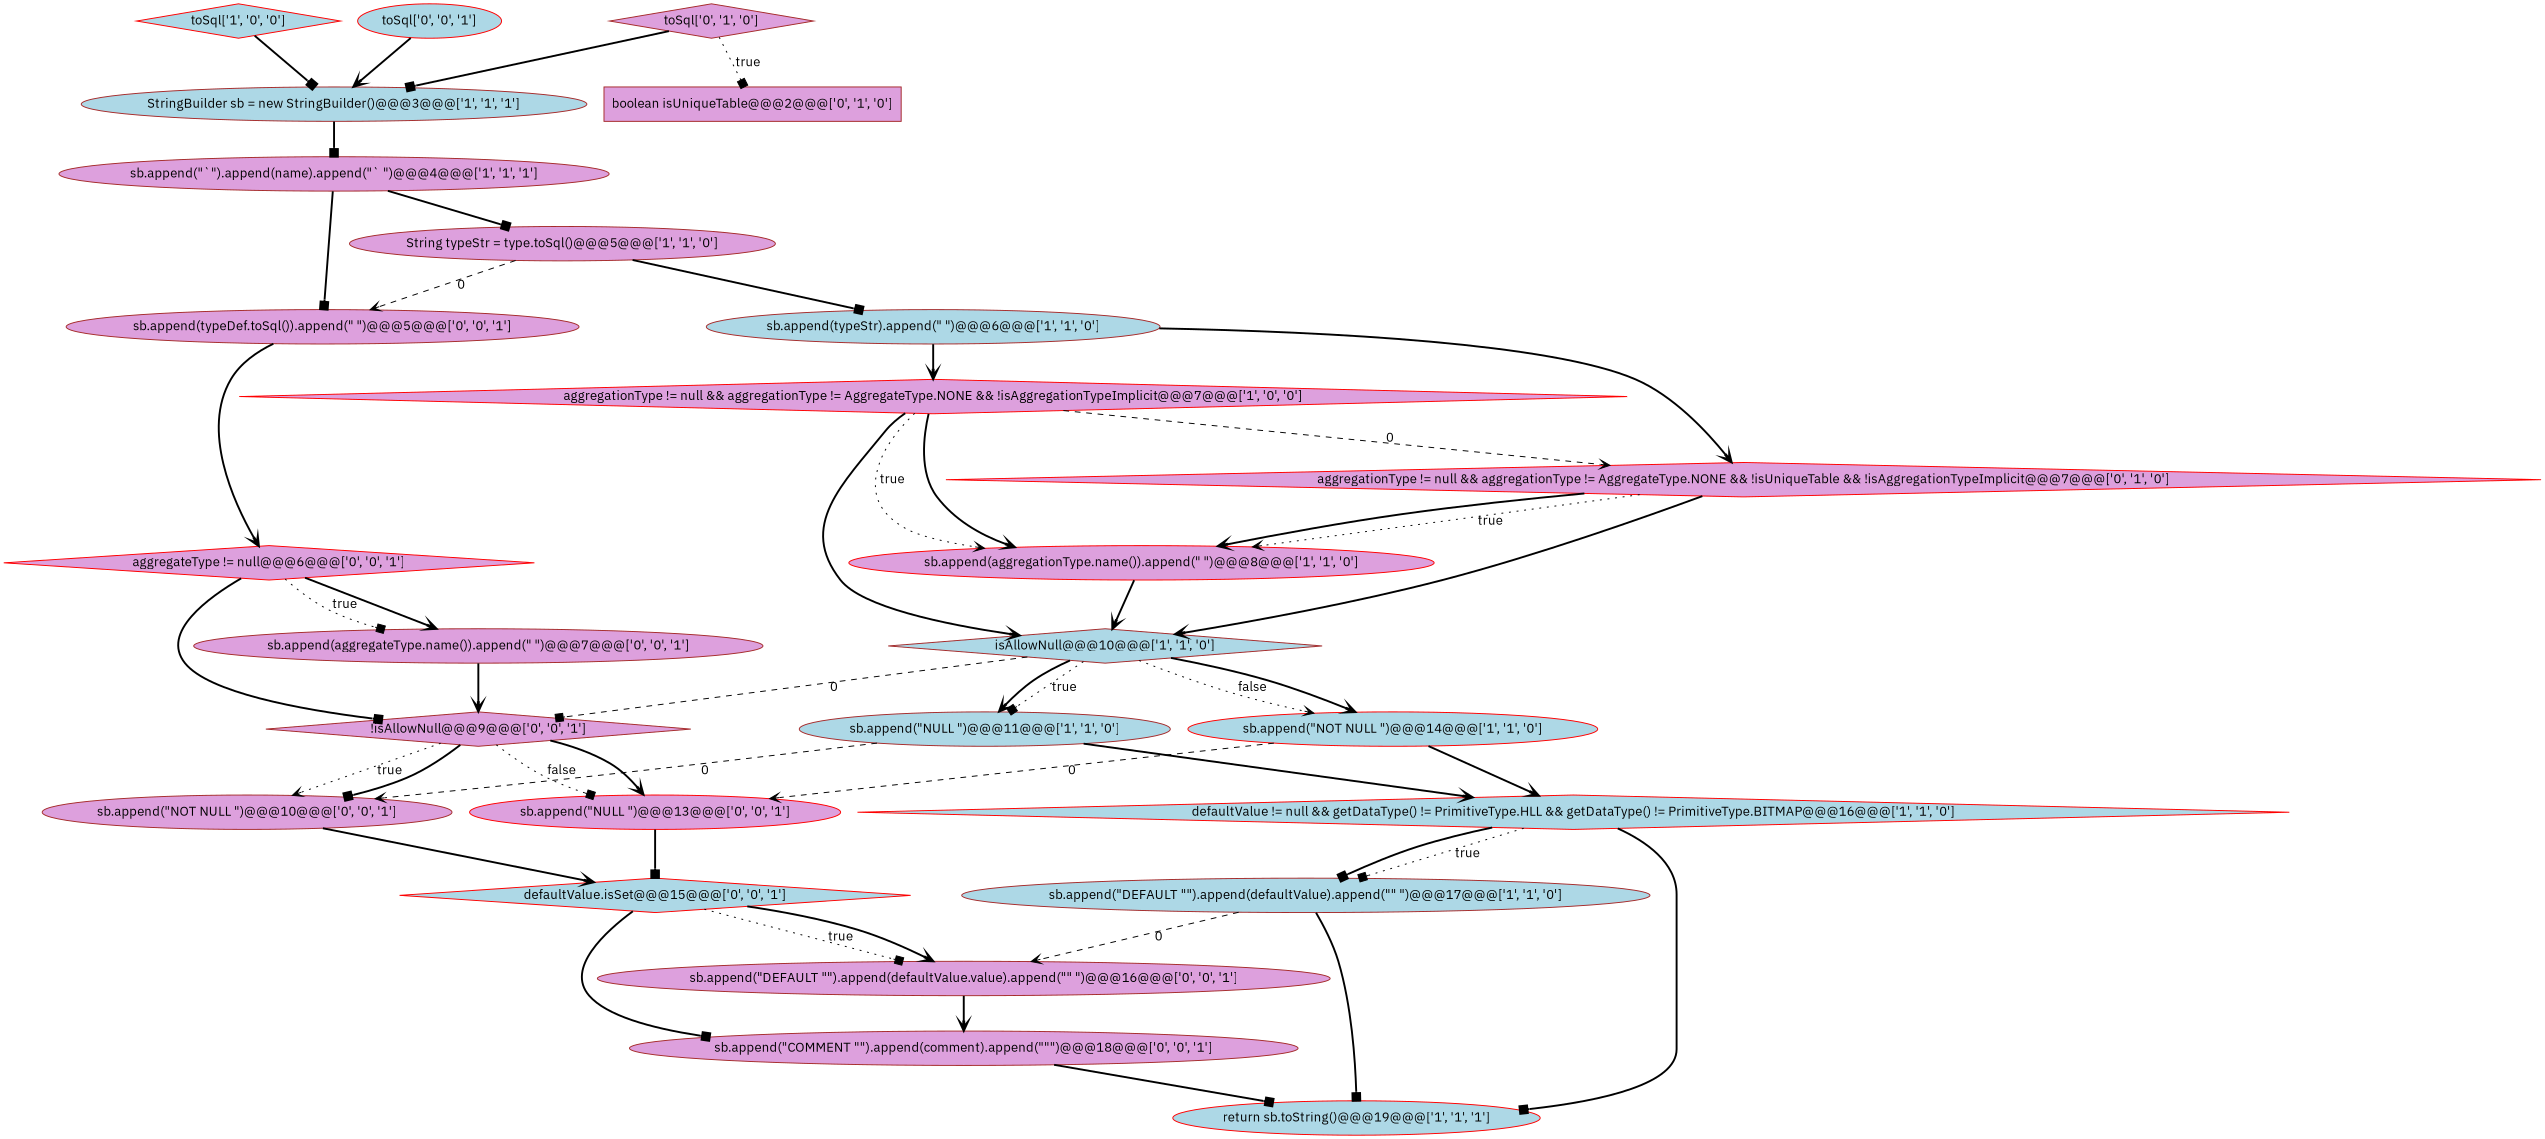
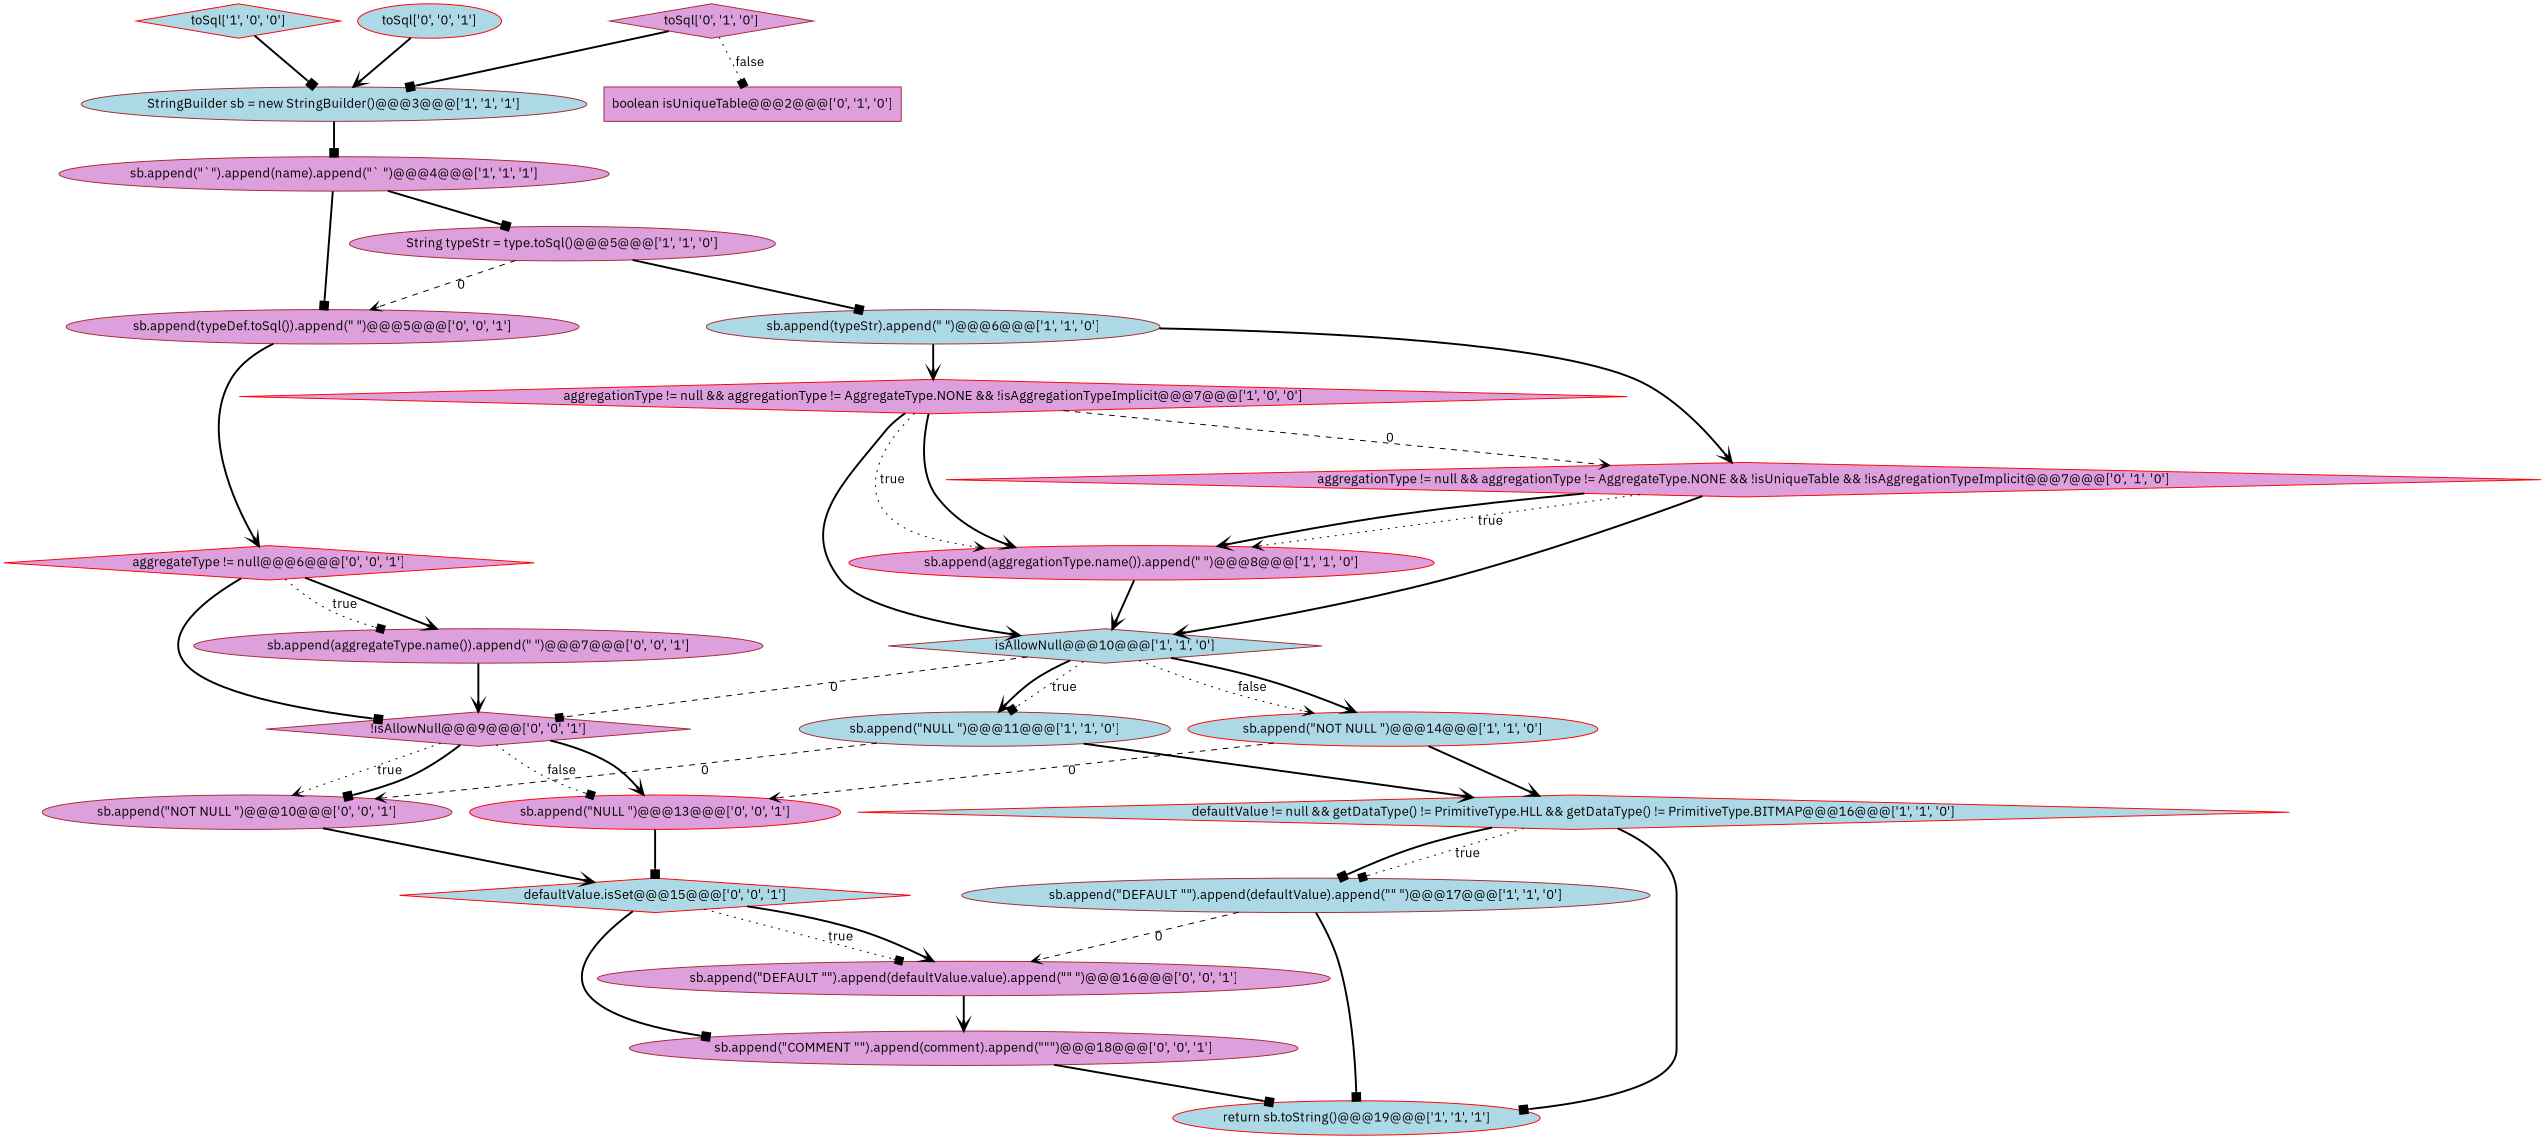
(748, 63) -> (750, 63)
